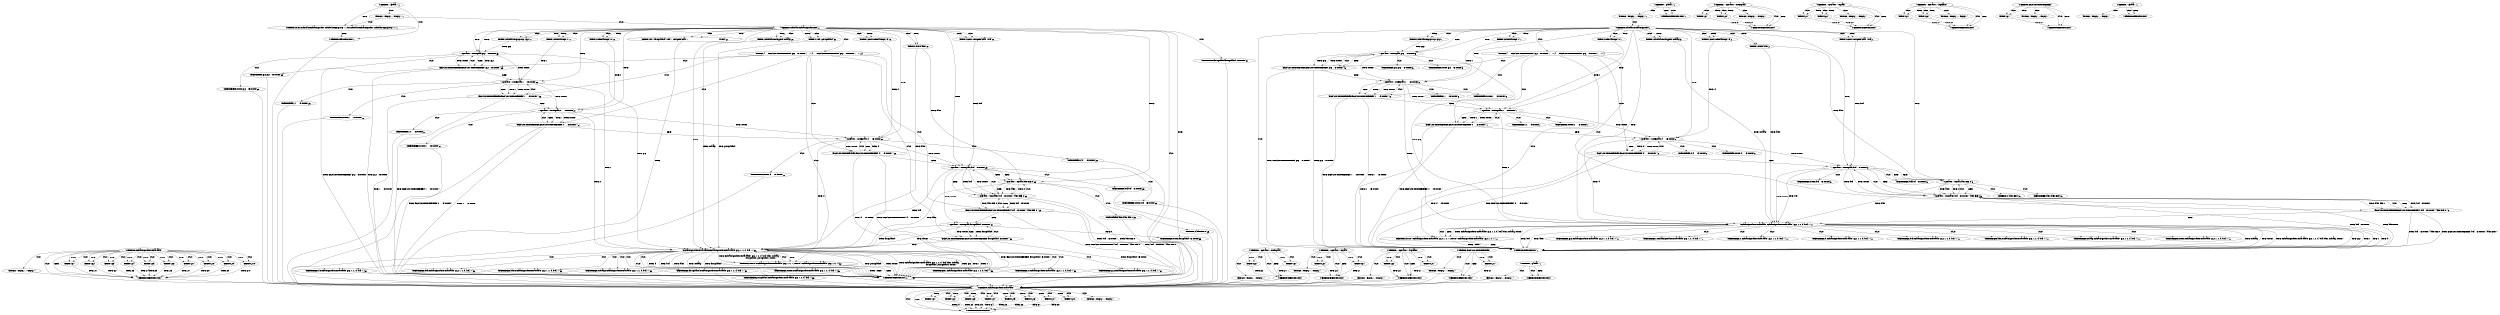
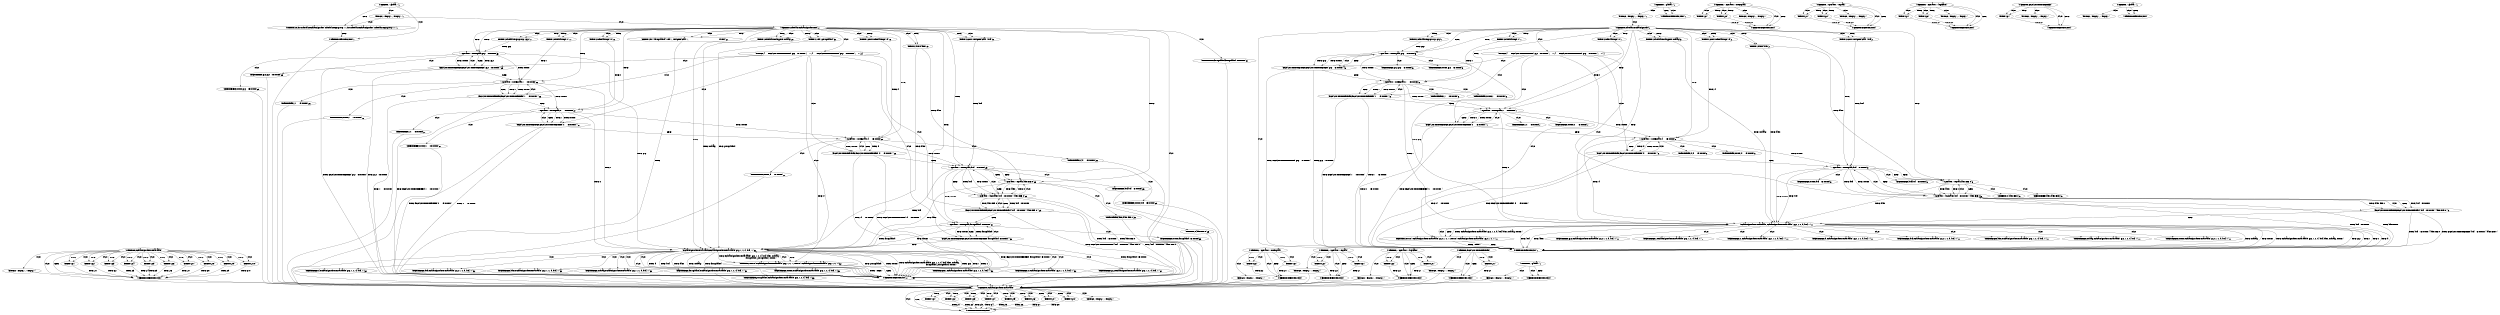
(1102, 30) -> (944, 78)
(1109, 232) -> (1109, 232)
